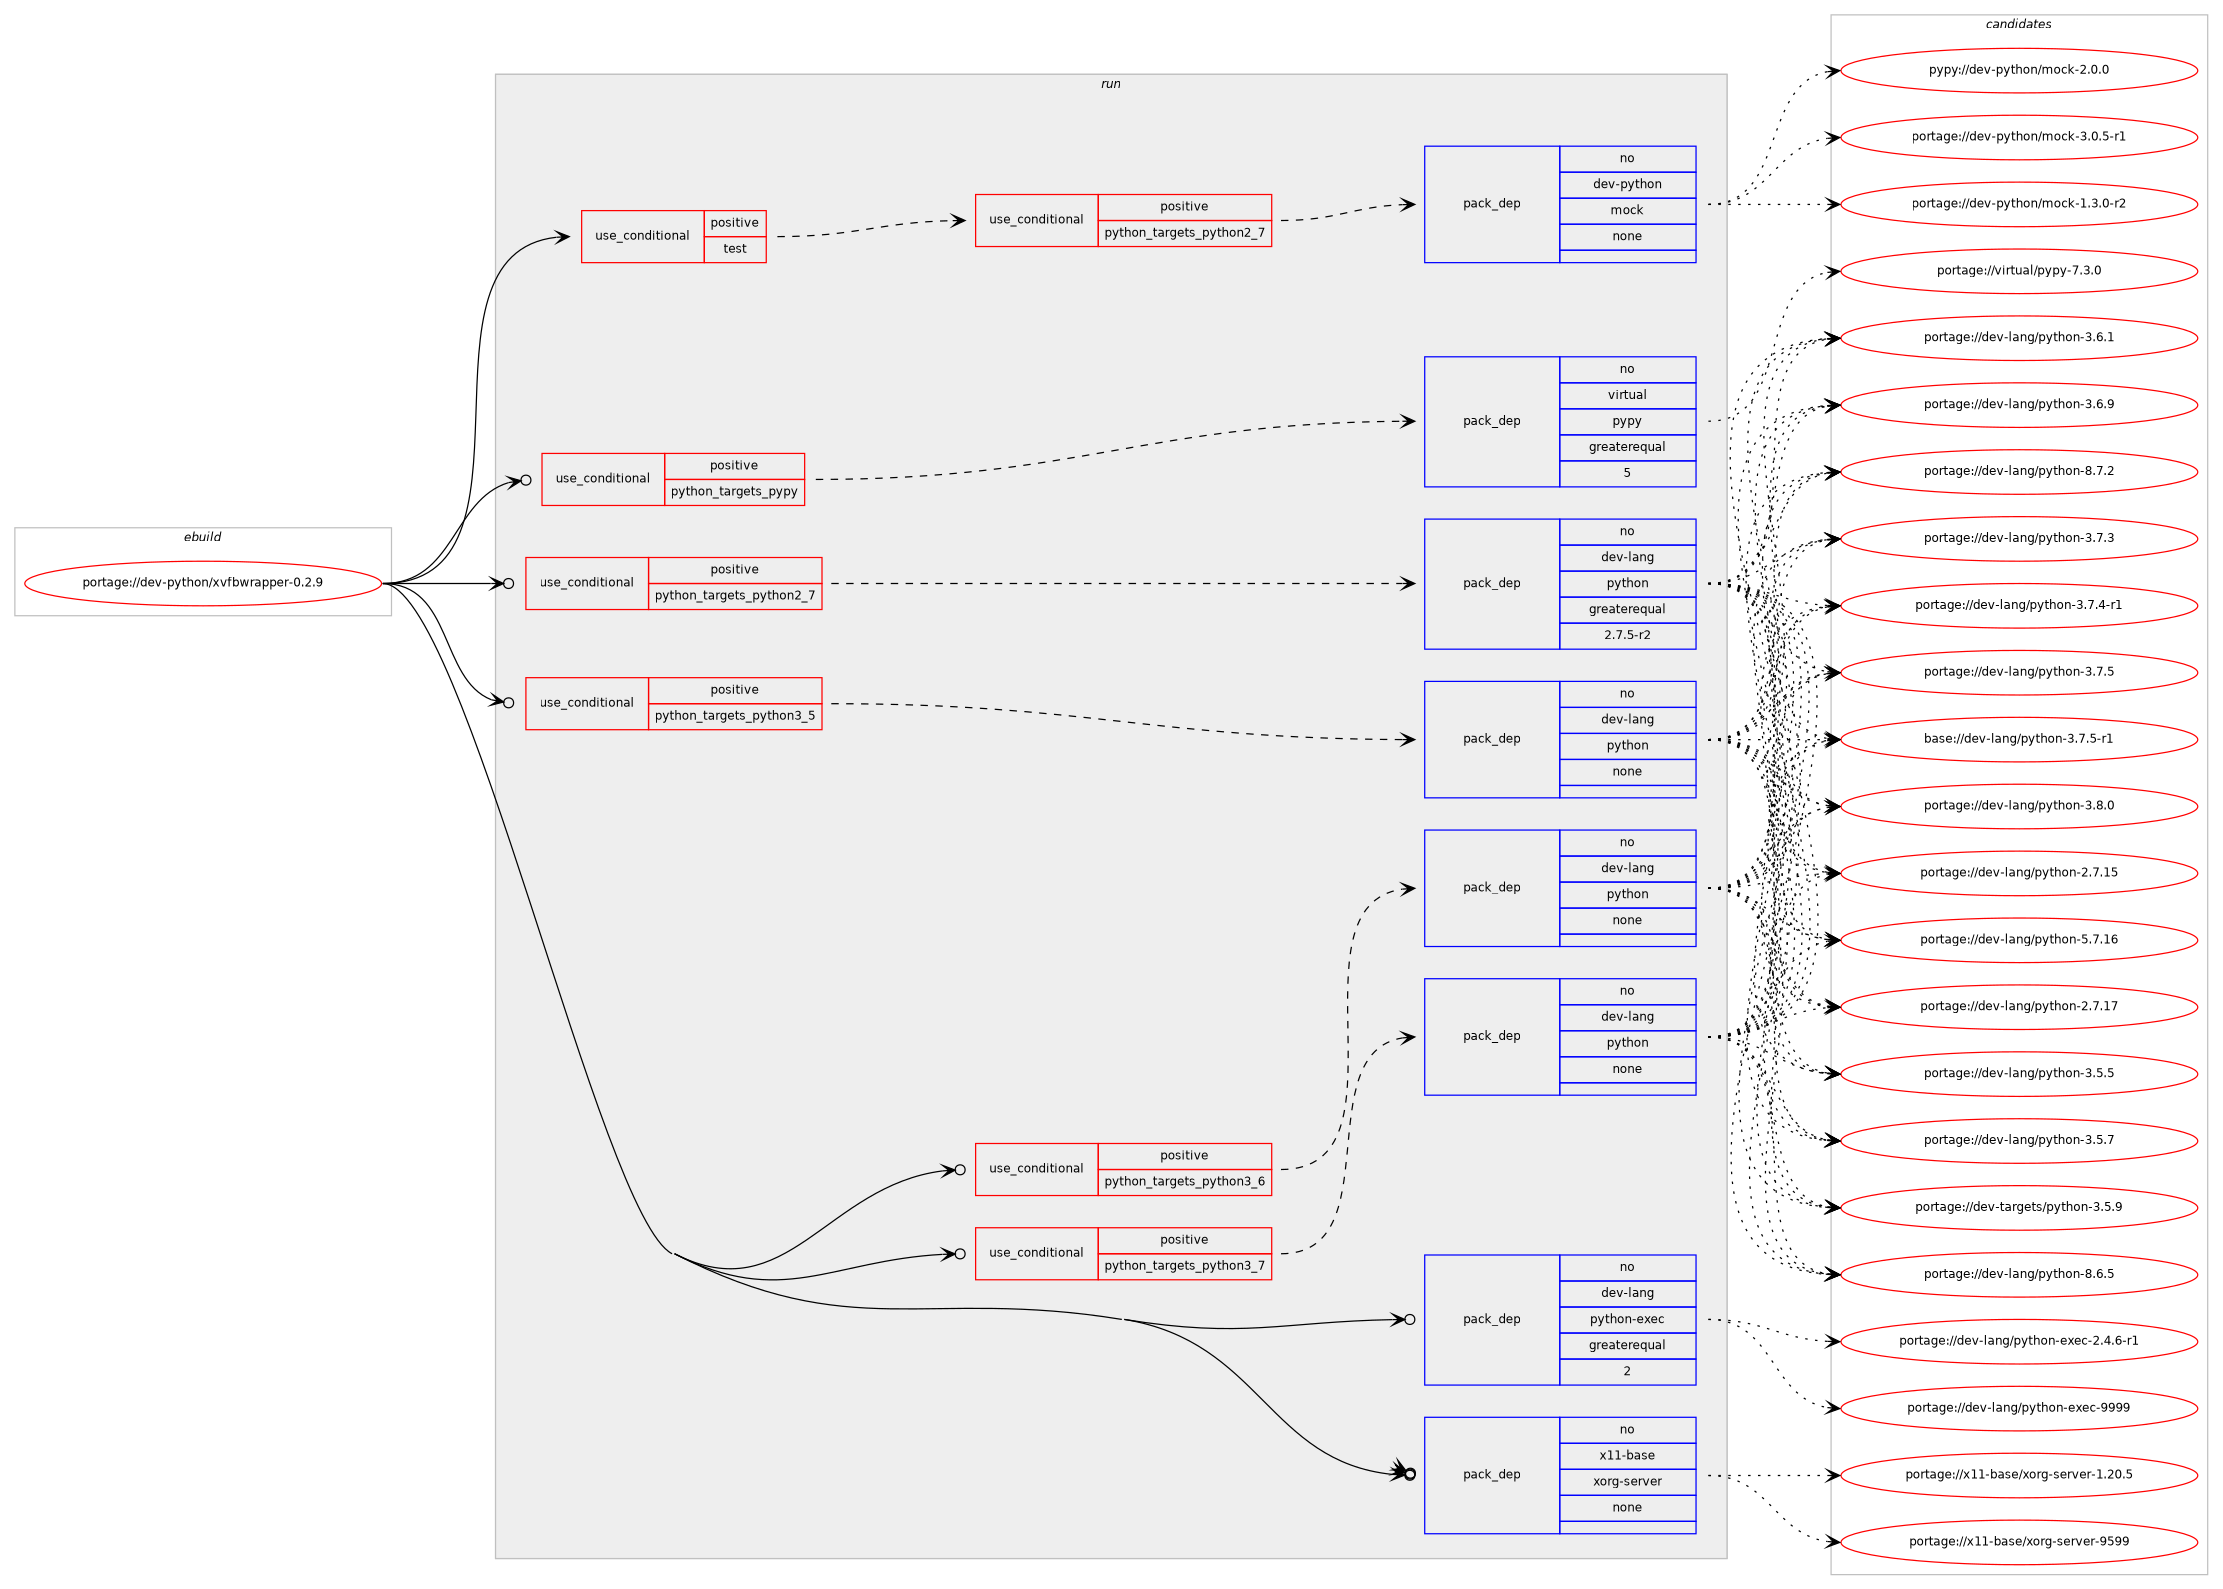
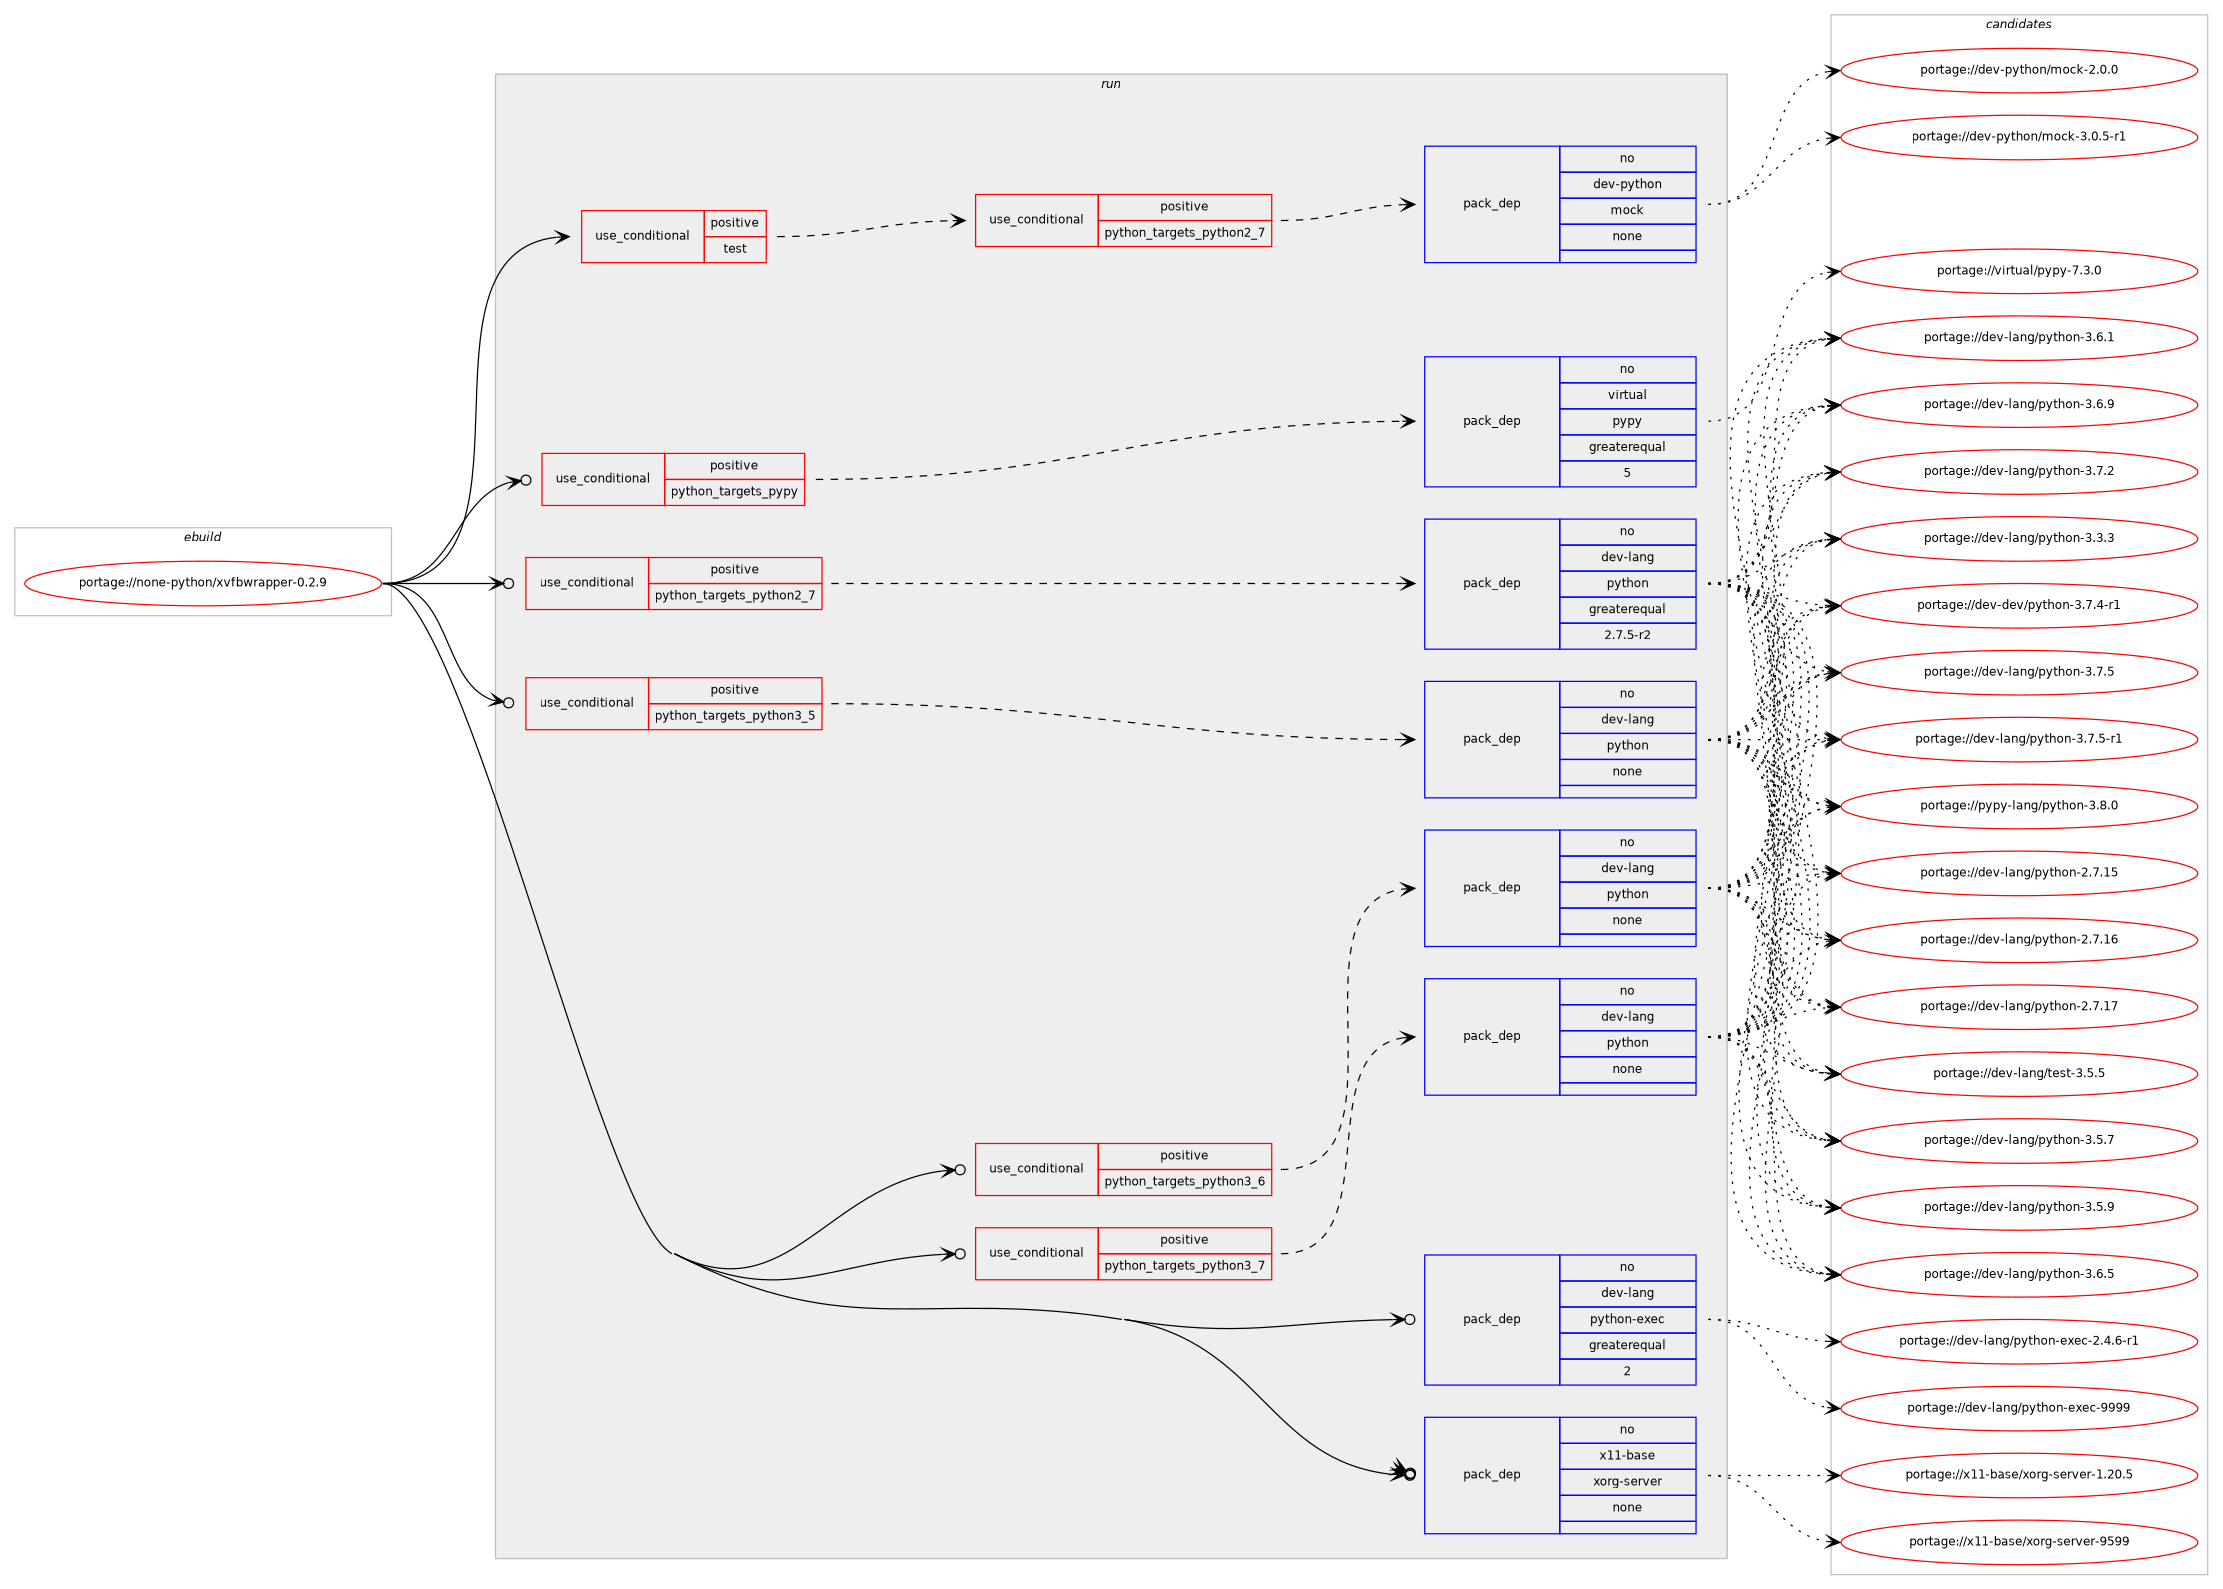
(2019, 71) -> (2019, 71)
(2019, 204) -> none
(2019, 472) -> (2019, 472)
(2019, 539) -> (2019, 539)
(203, 584) -> (203, 584)
(2019, 606) -> (2019, 606)
(2019, 740) -> (2019, 740)
(2019, 807) -> (2019, 807)
(2019, 940) -> (2019, 940)
(2019, 1074) -> (2019, 1074)
(2019, 1208) -> (2019, 1208)
(2019, 1275) -> (2019, 1275)
